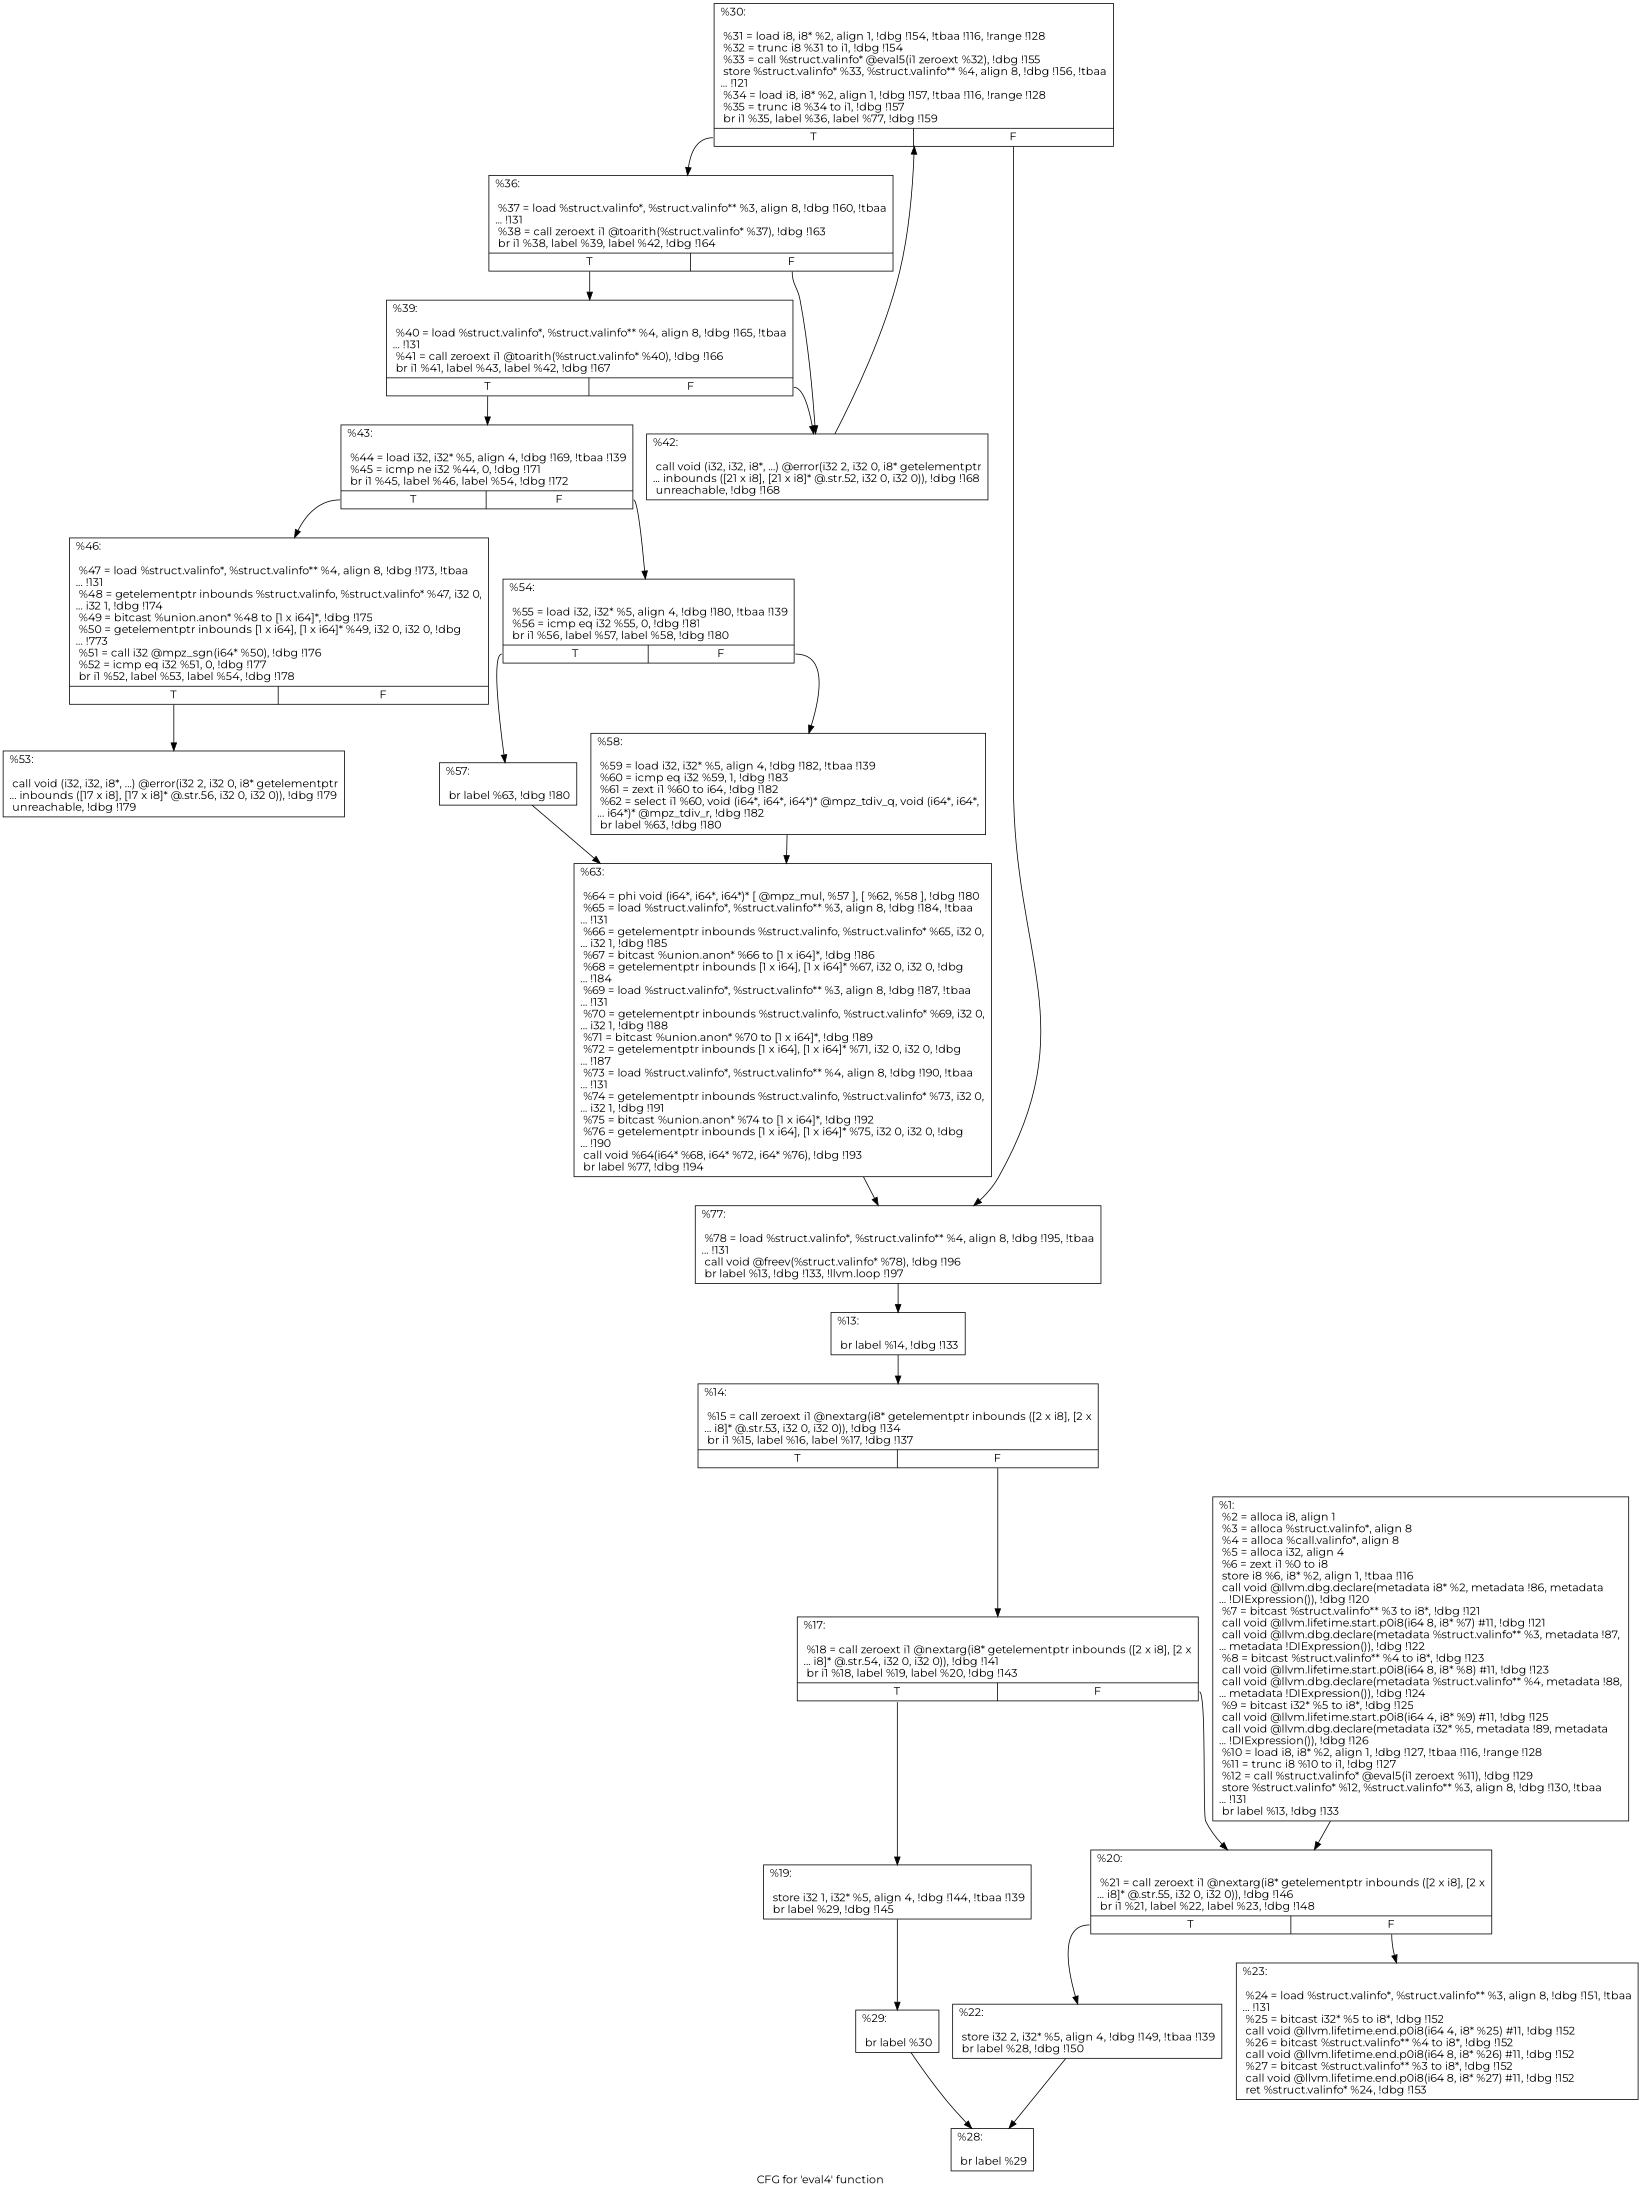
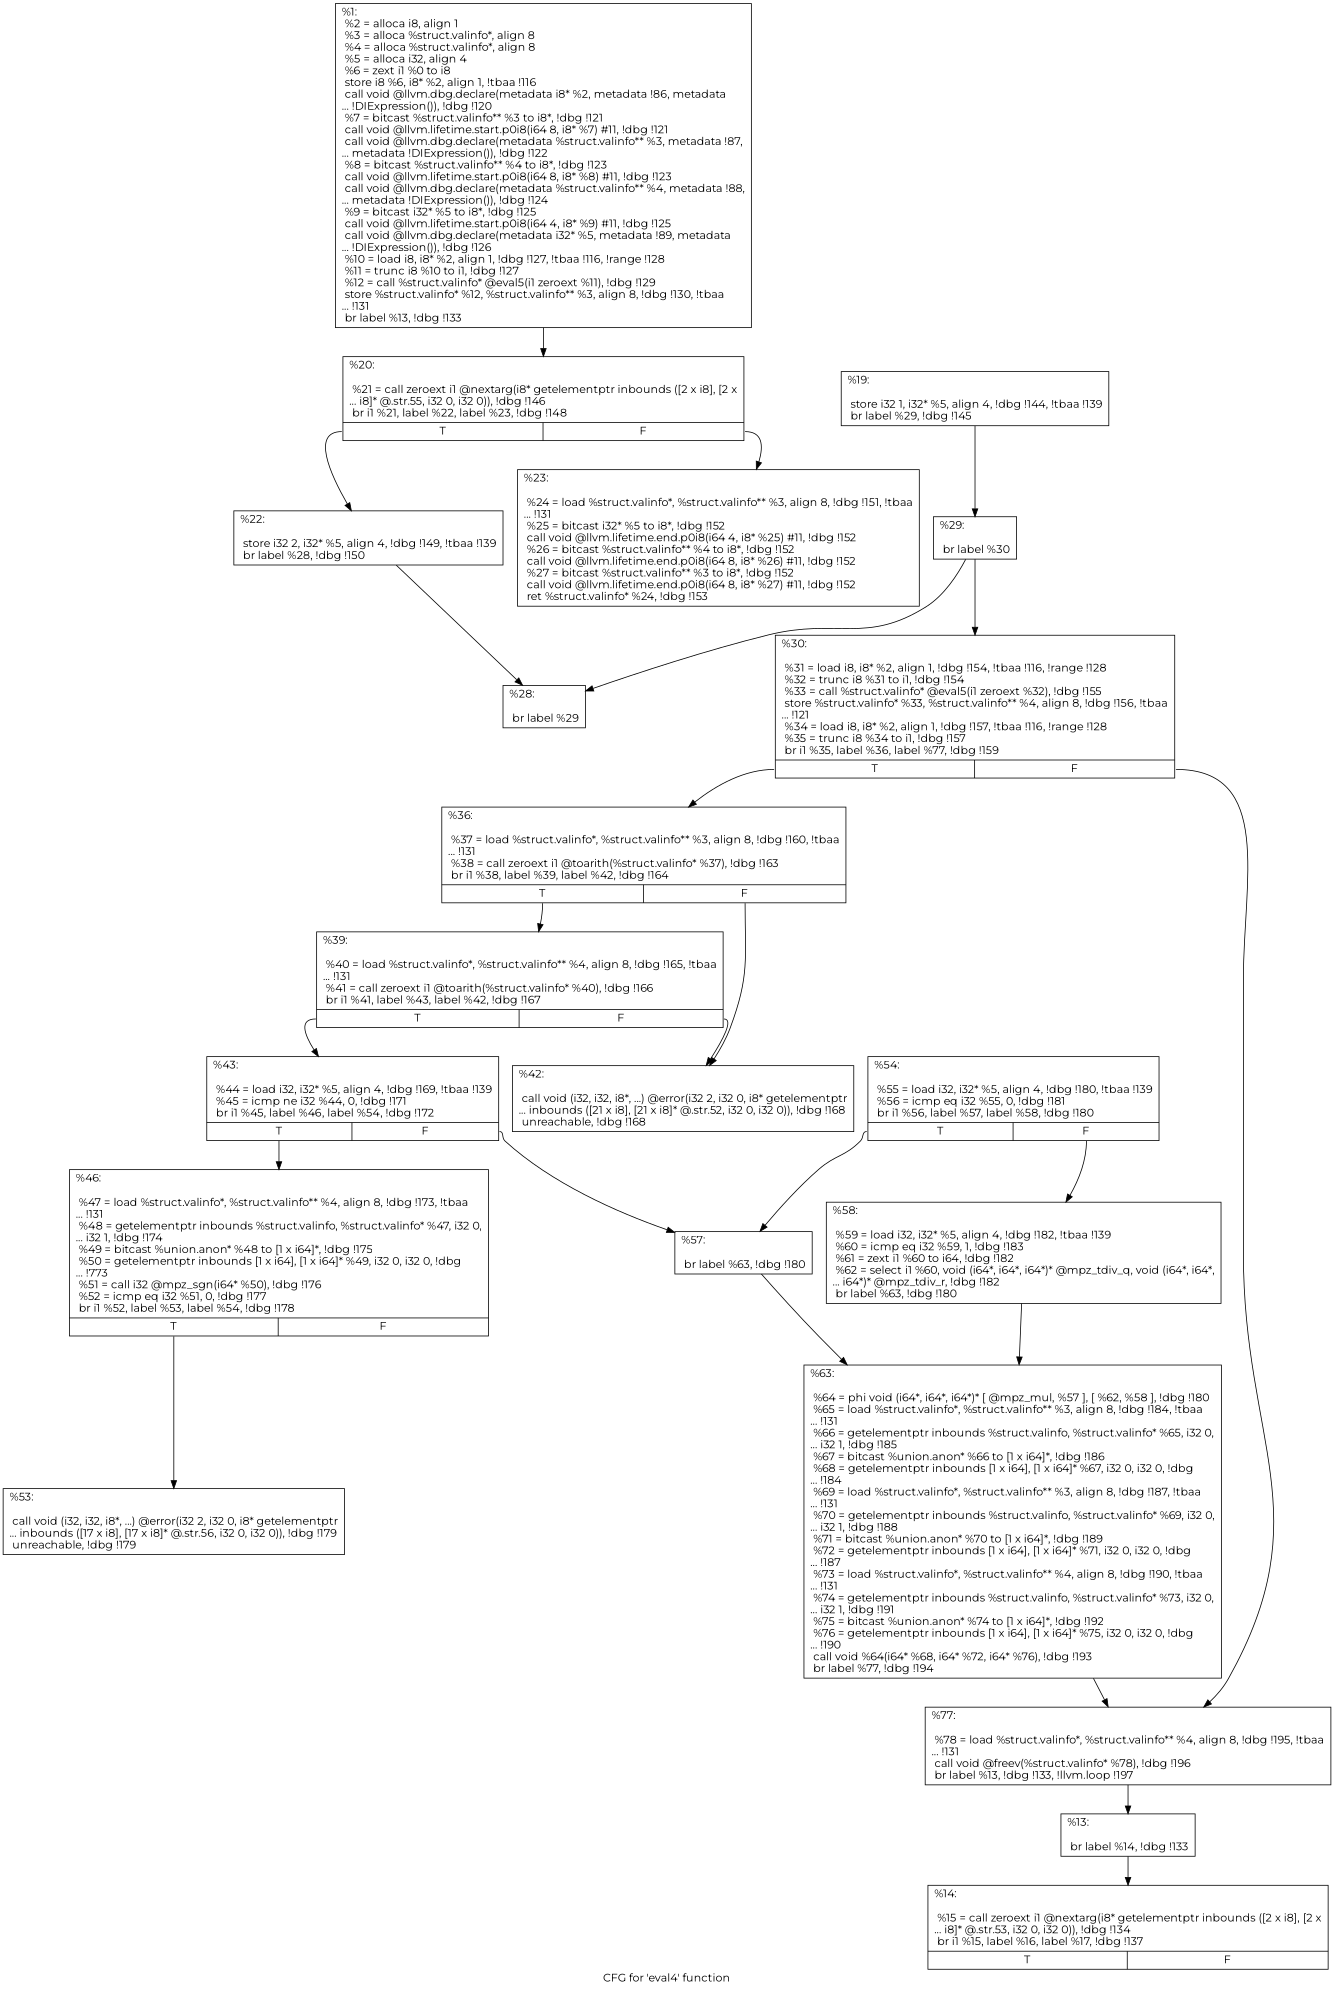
(892, 299) -> (975, 593)
(641, 535) -> (577, 1190)
(1309, 1541) -> (439, 47)
(998, 1659) -> none
